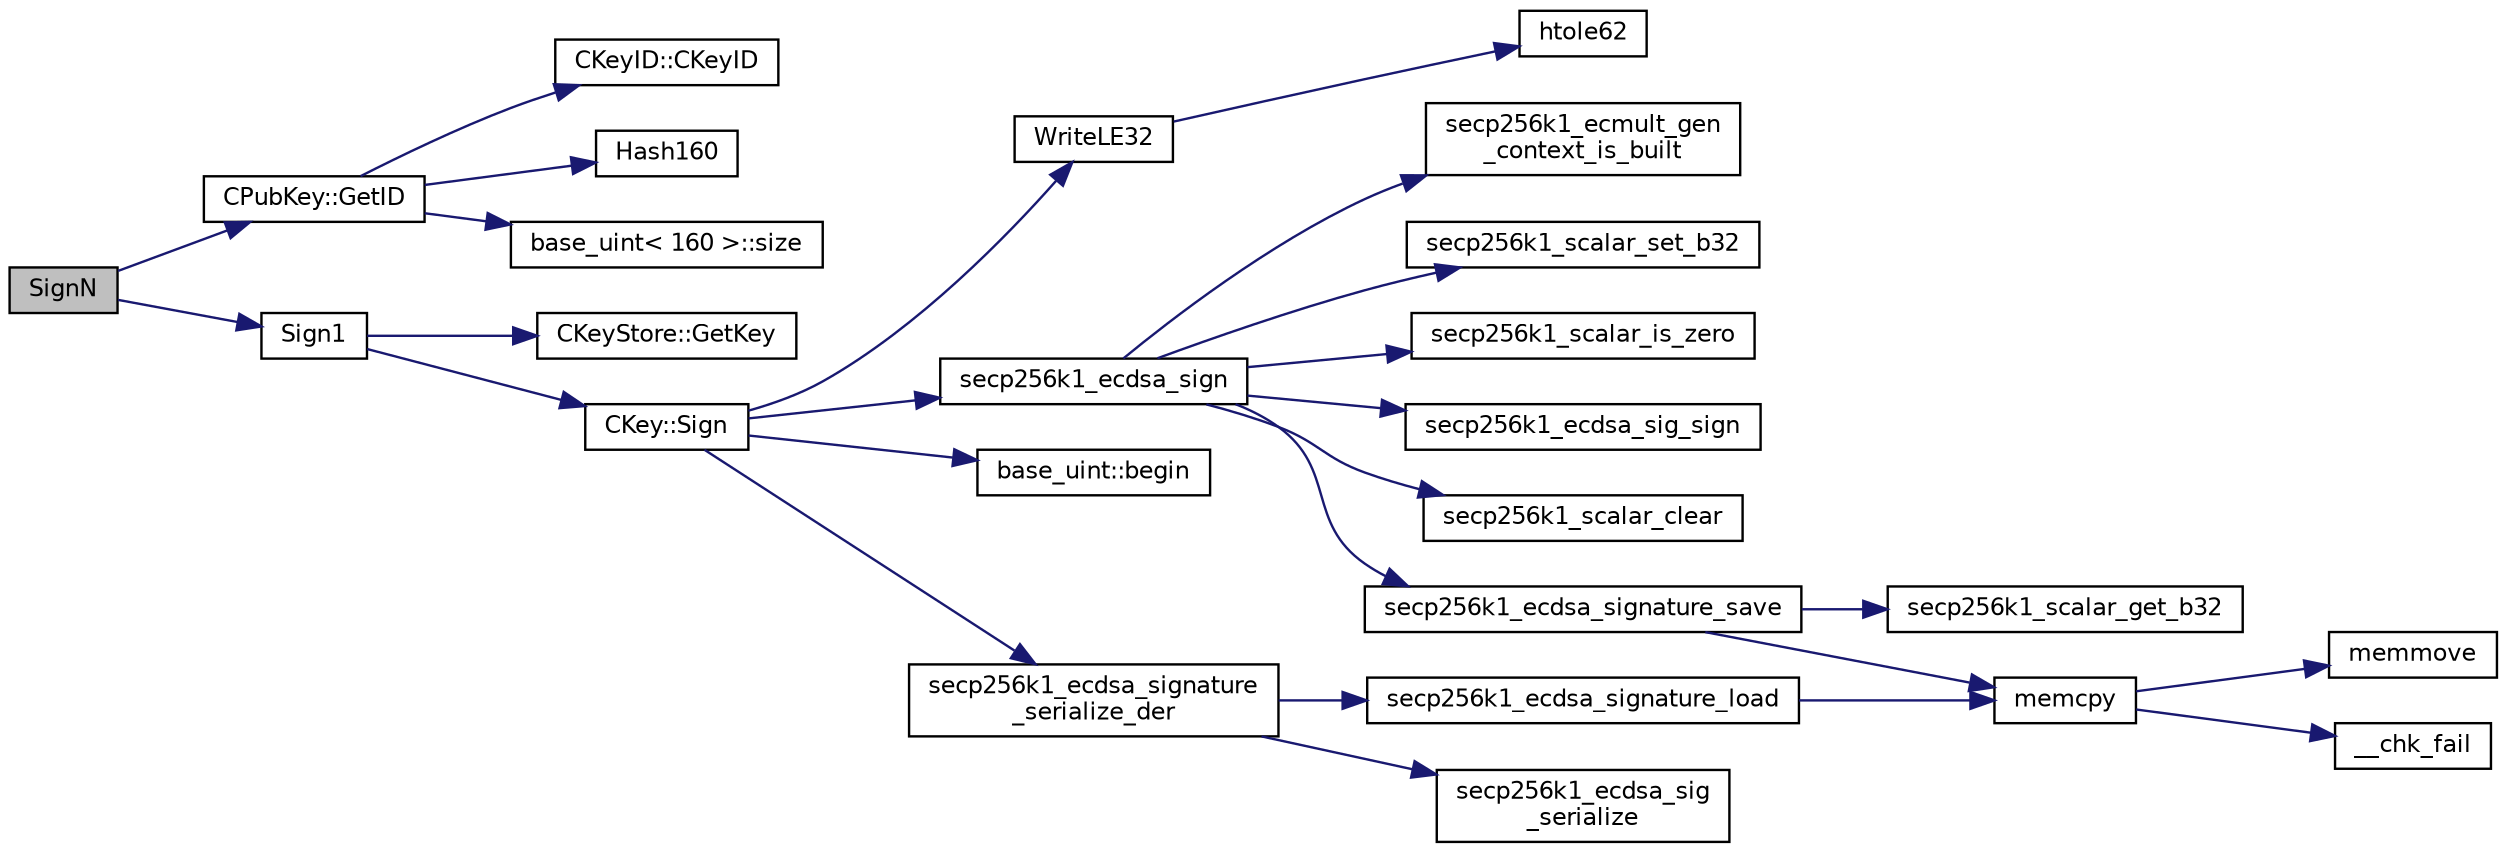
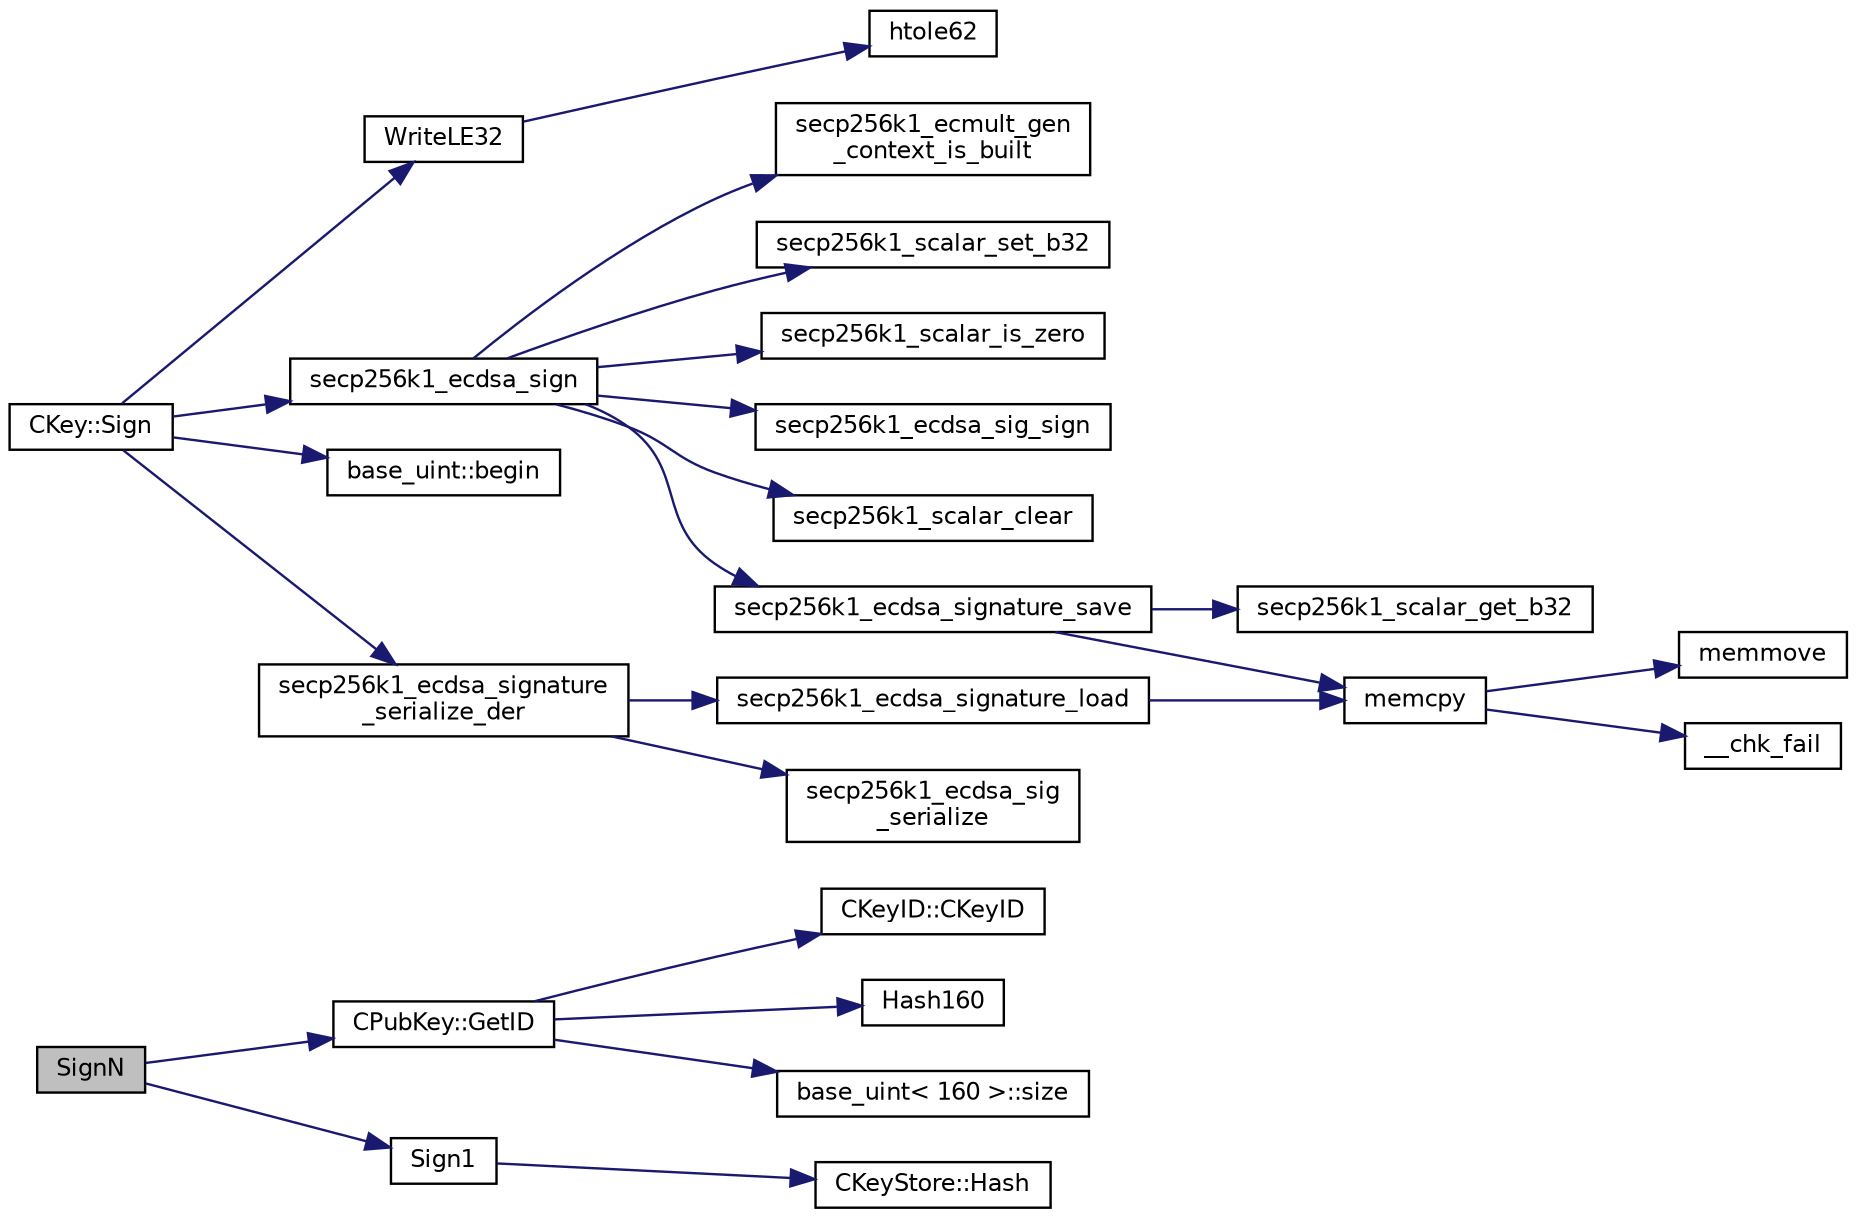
(667, 336) -> (933, 1185)
(464, 374) -> none
